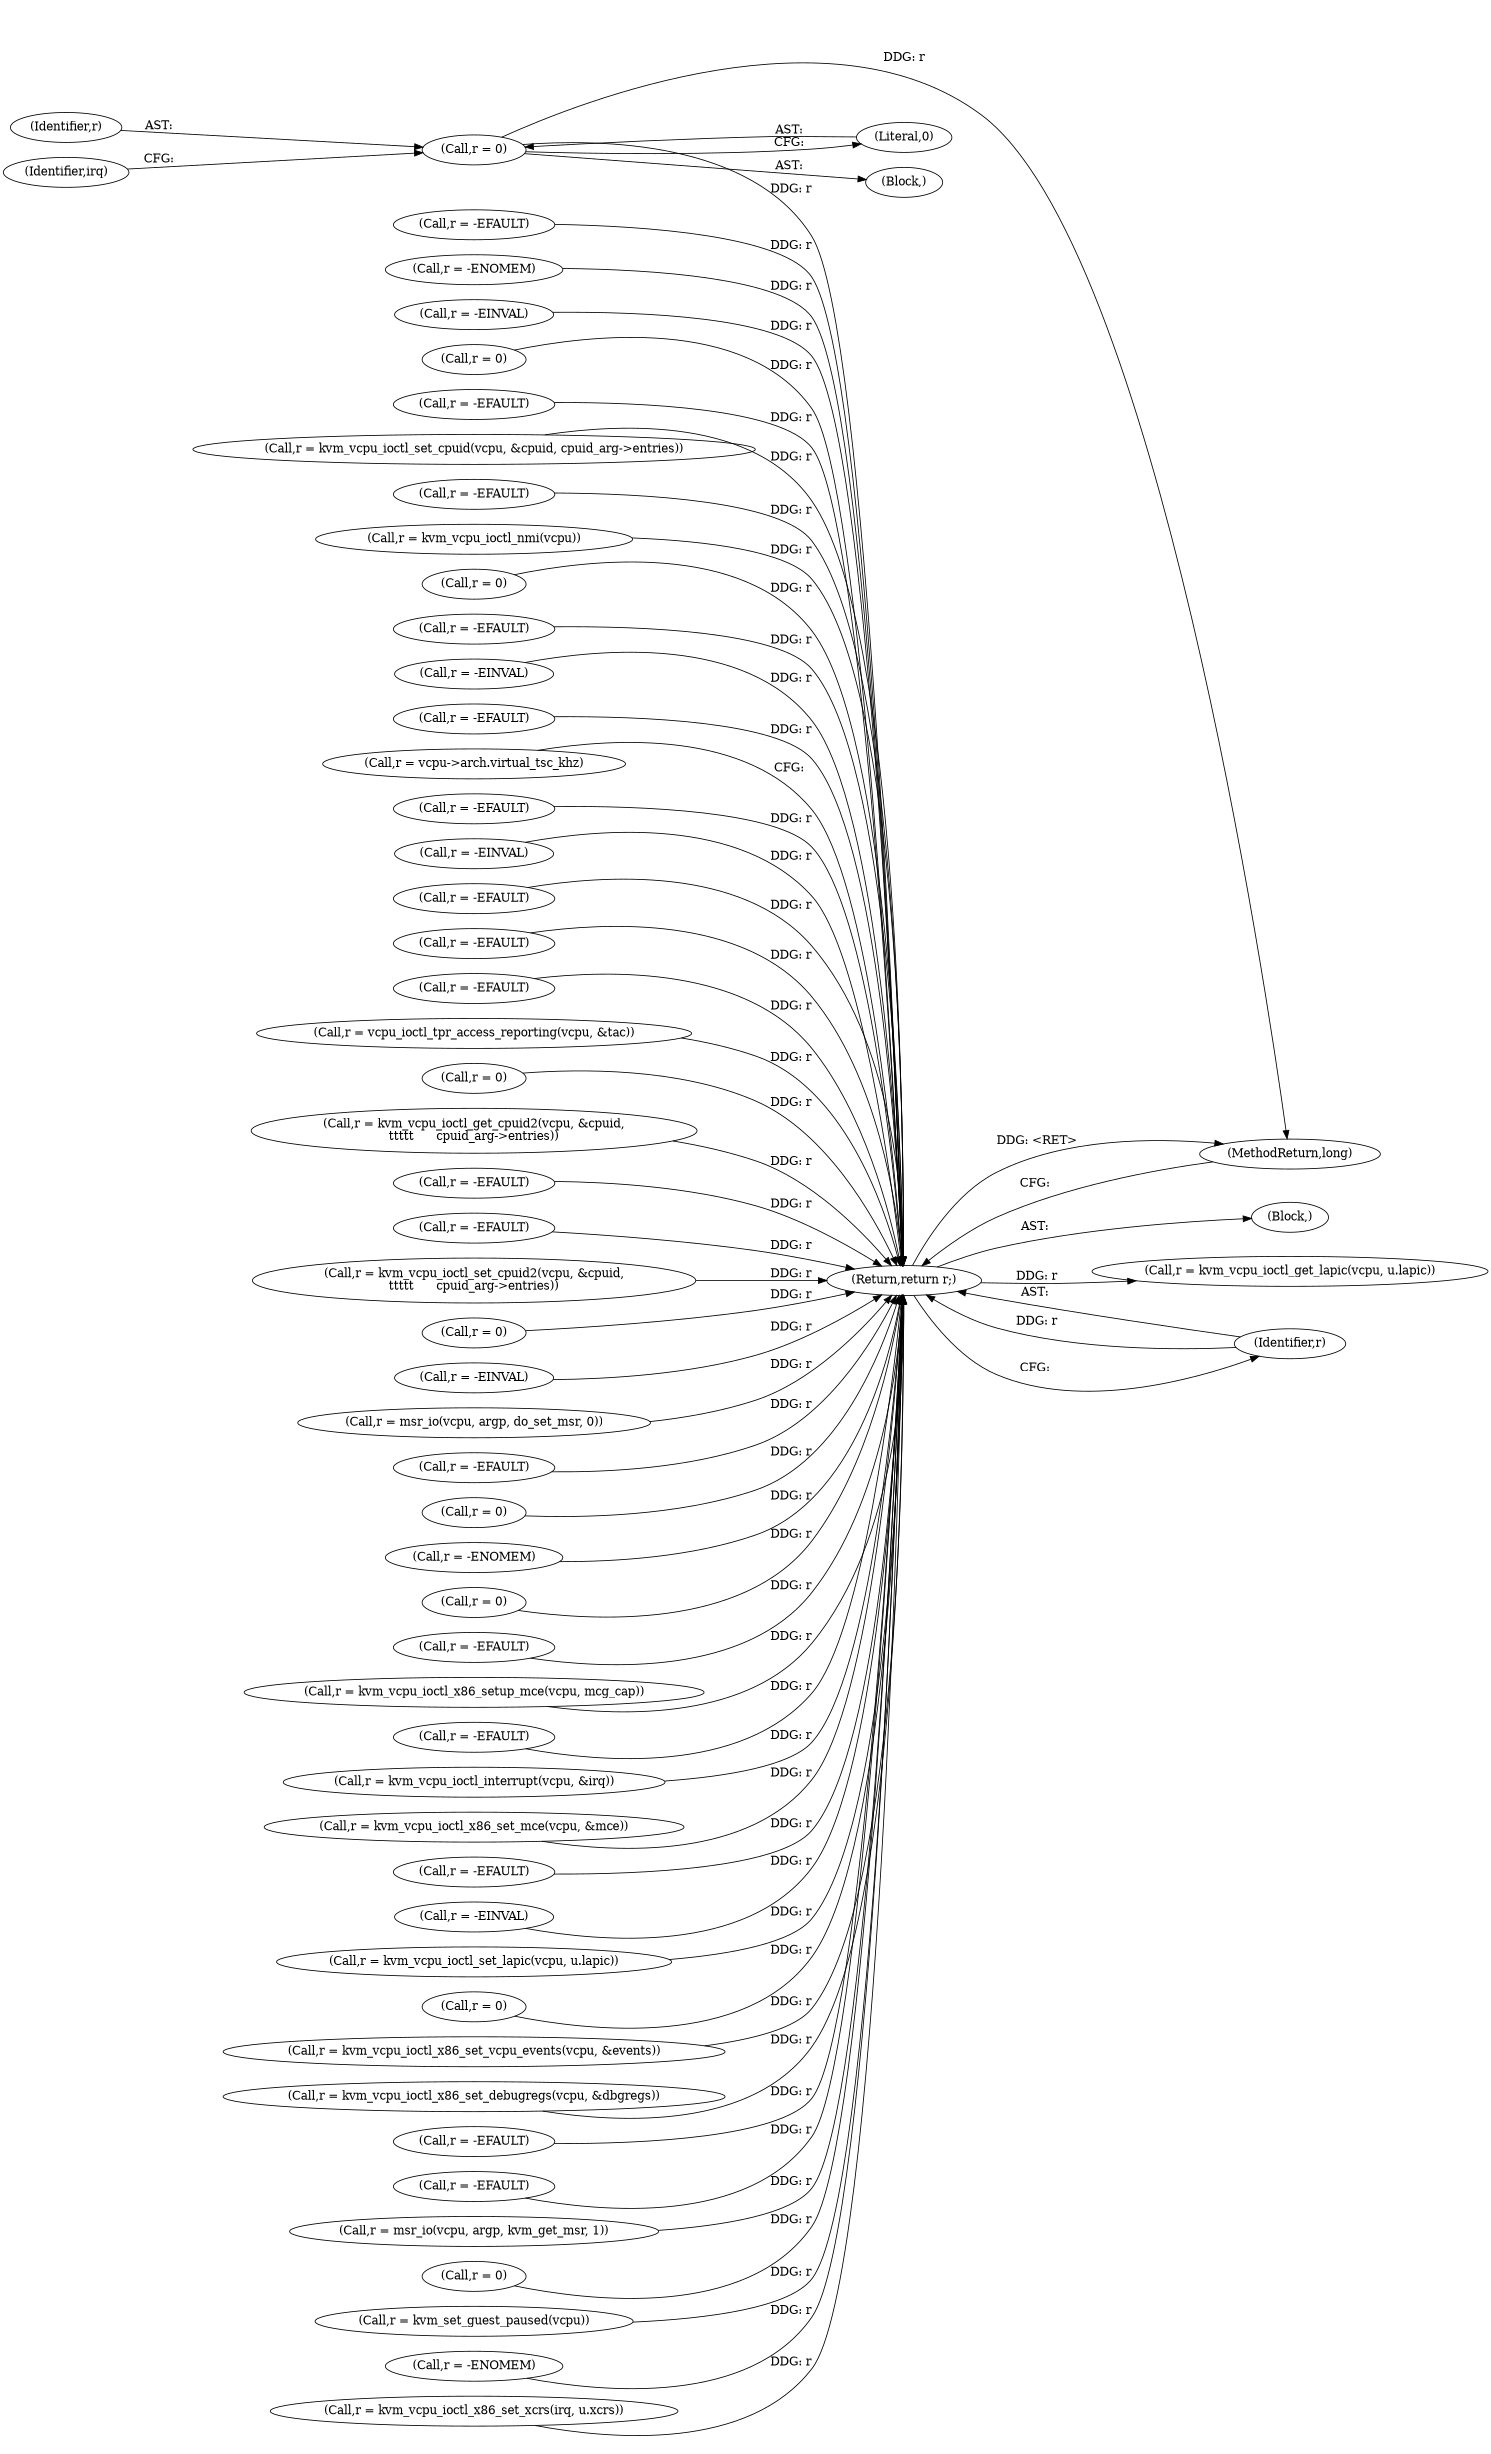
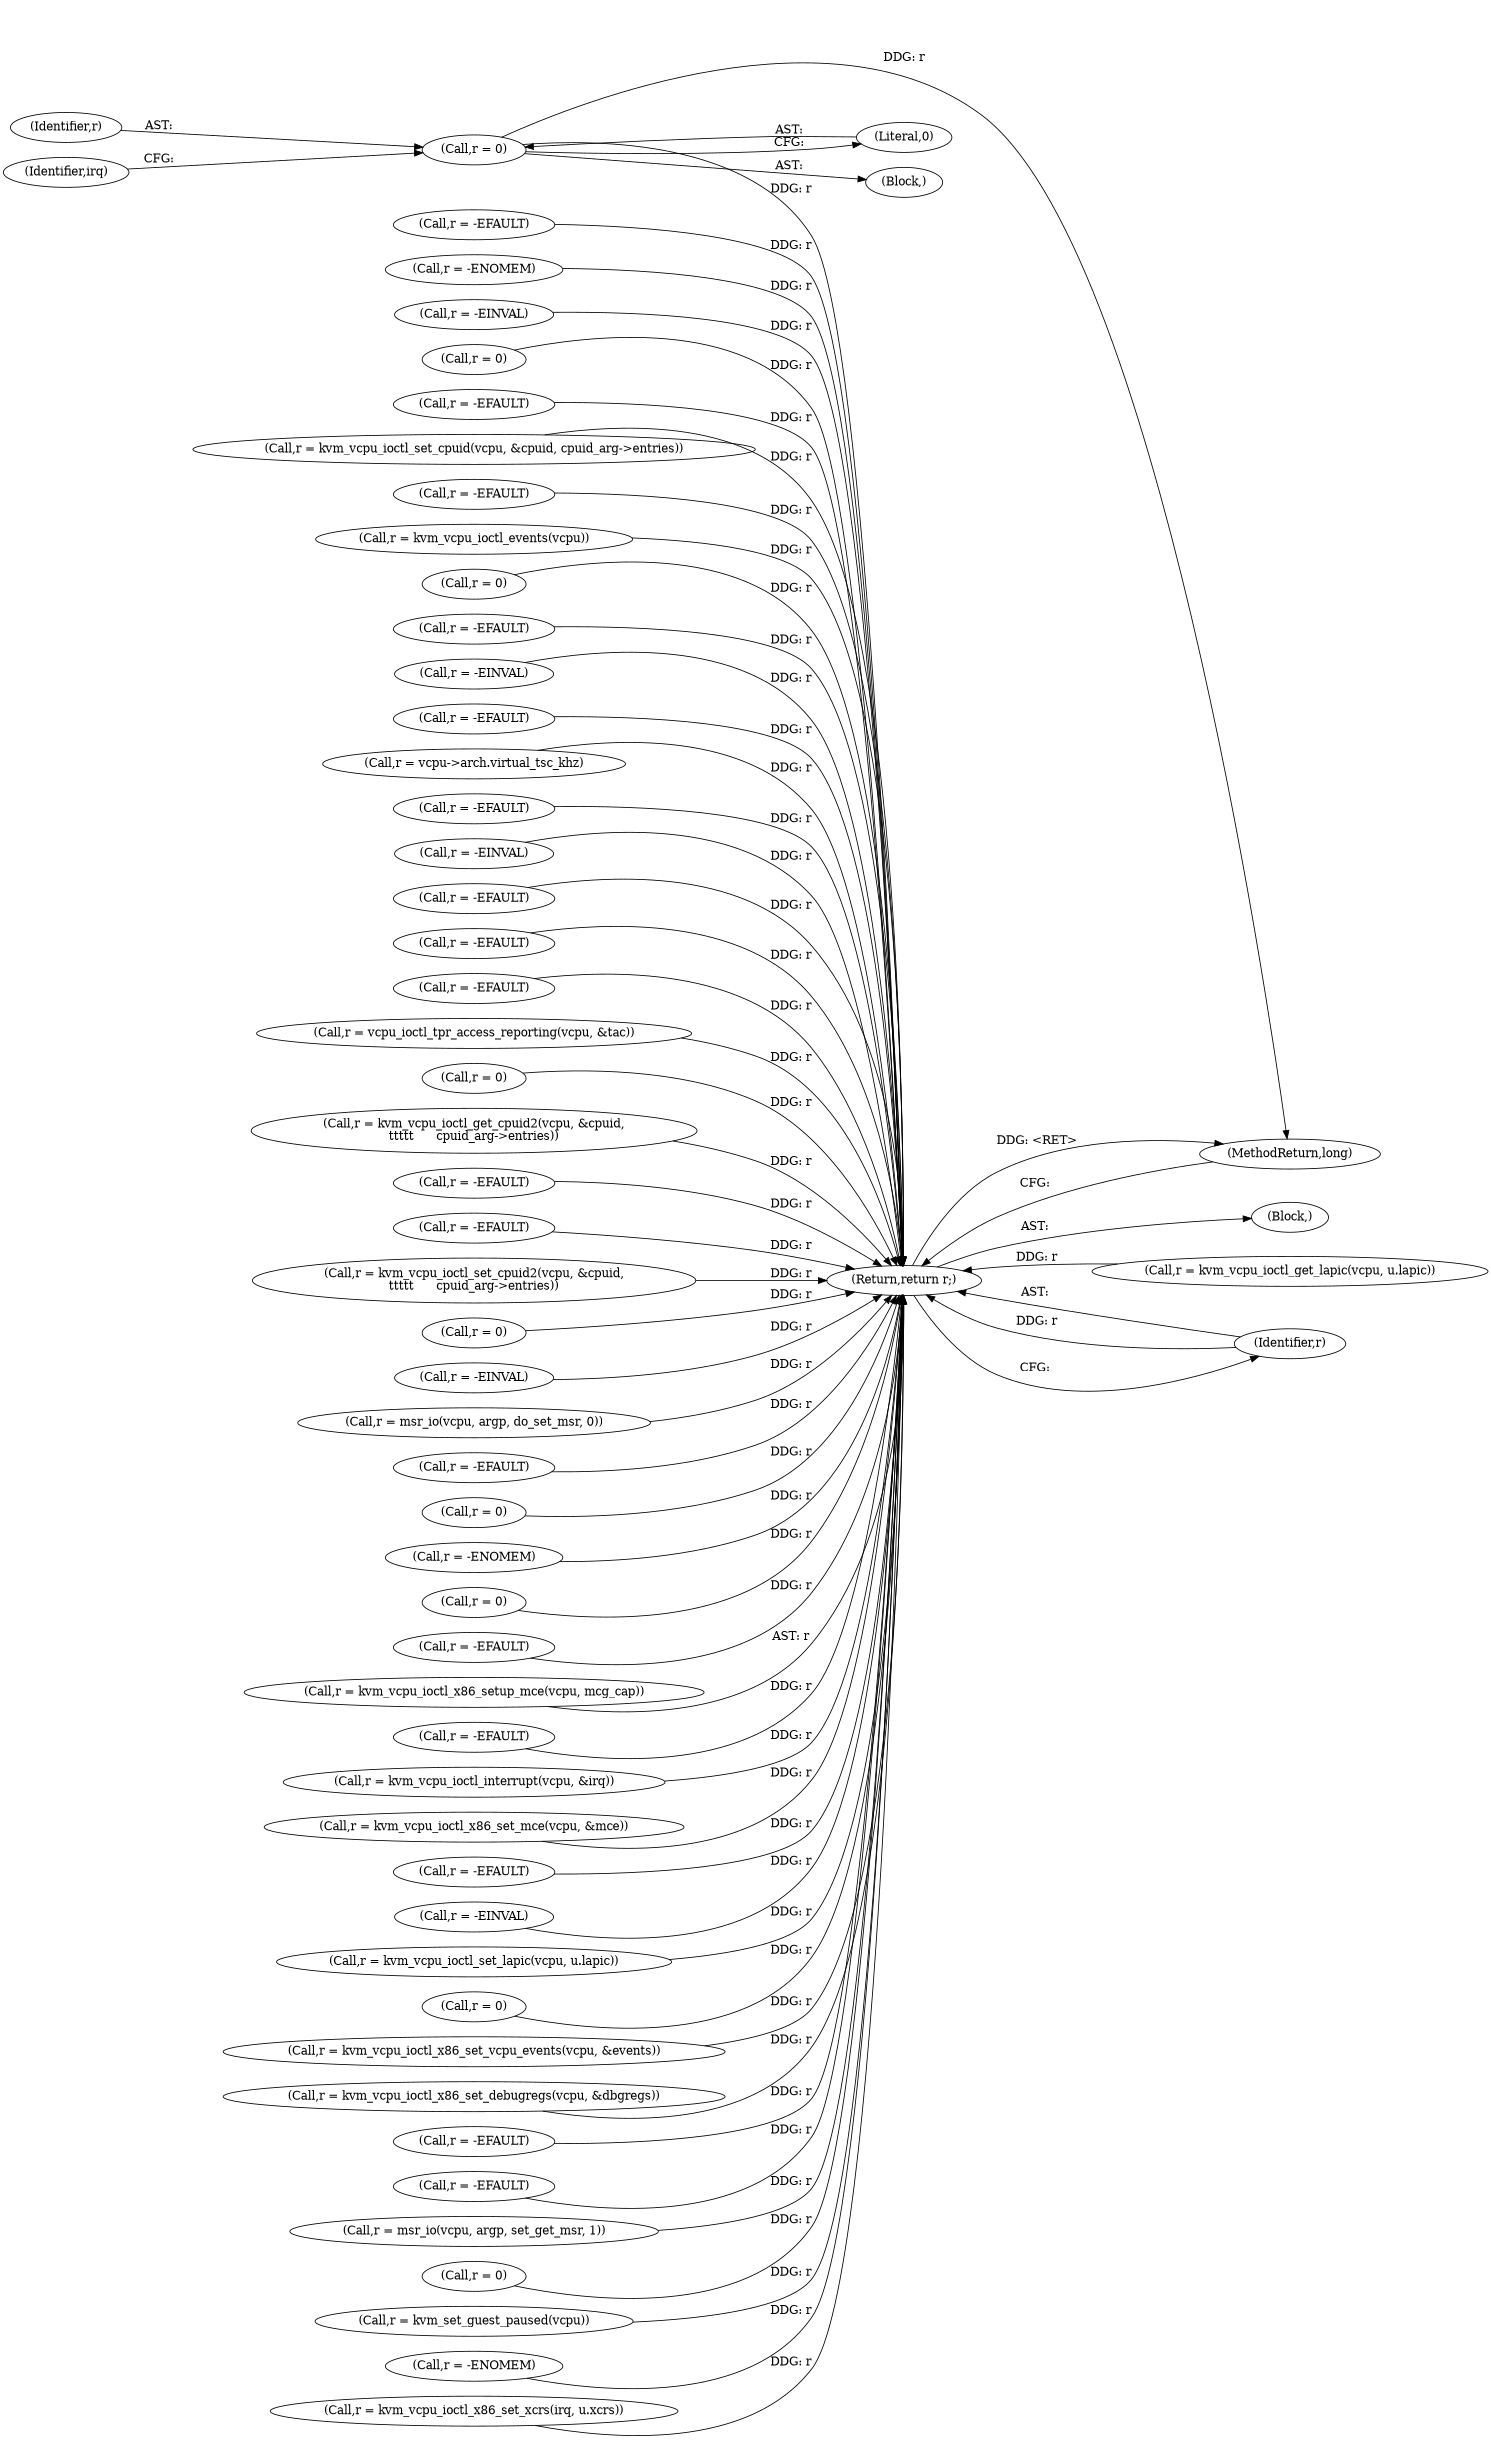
(474, 539) -> (474, 539)
(791, 768) -> (791, 768)
(1054, 1284) -> (1044, 1265)
(791, 1637) -> (791, 1637)
(474, 2231) -> (474, 2231)
